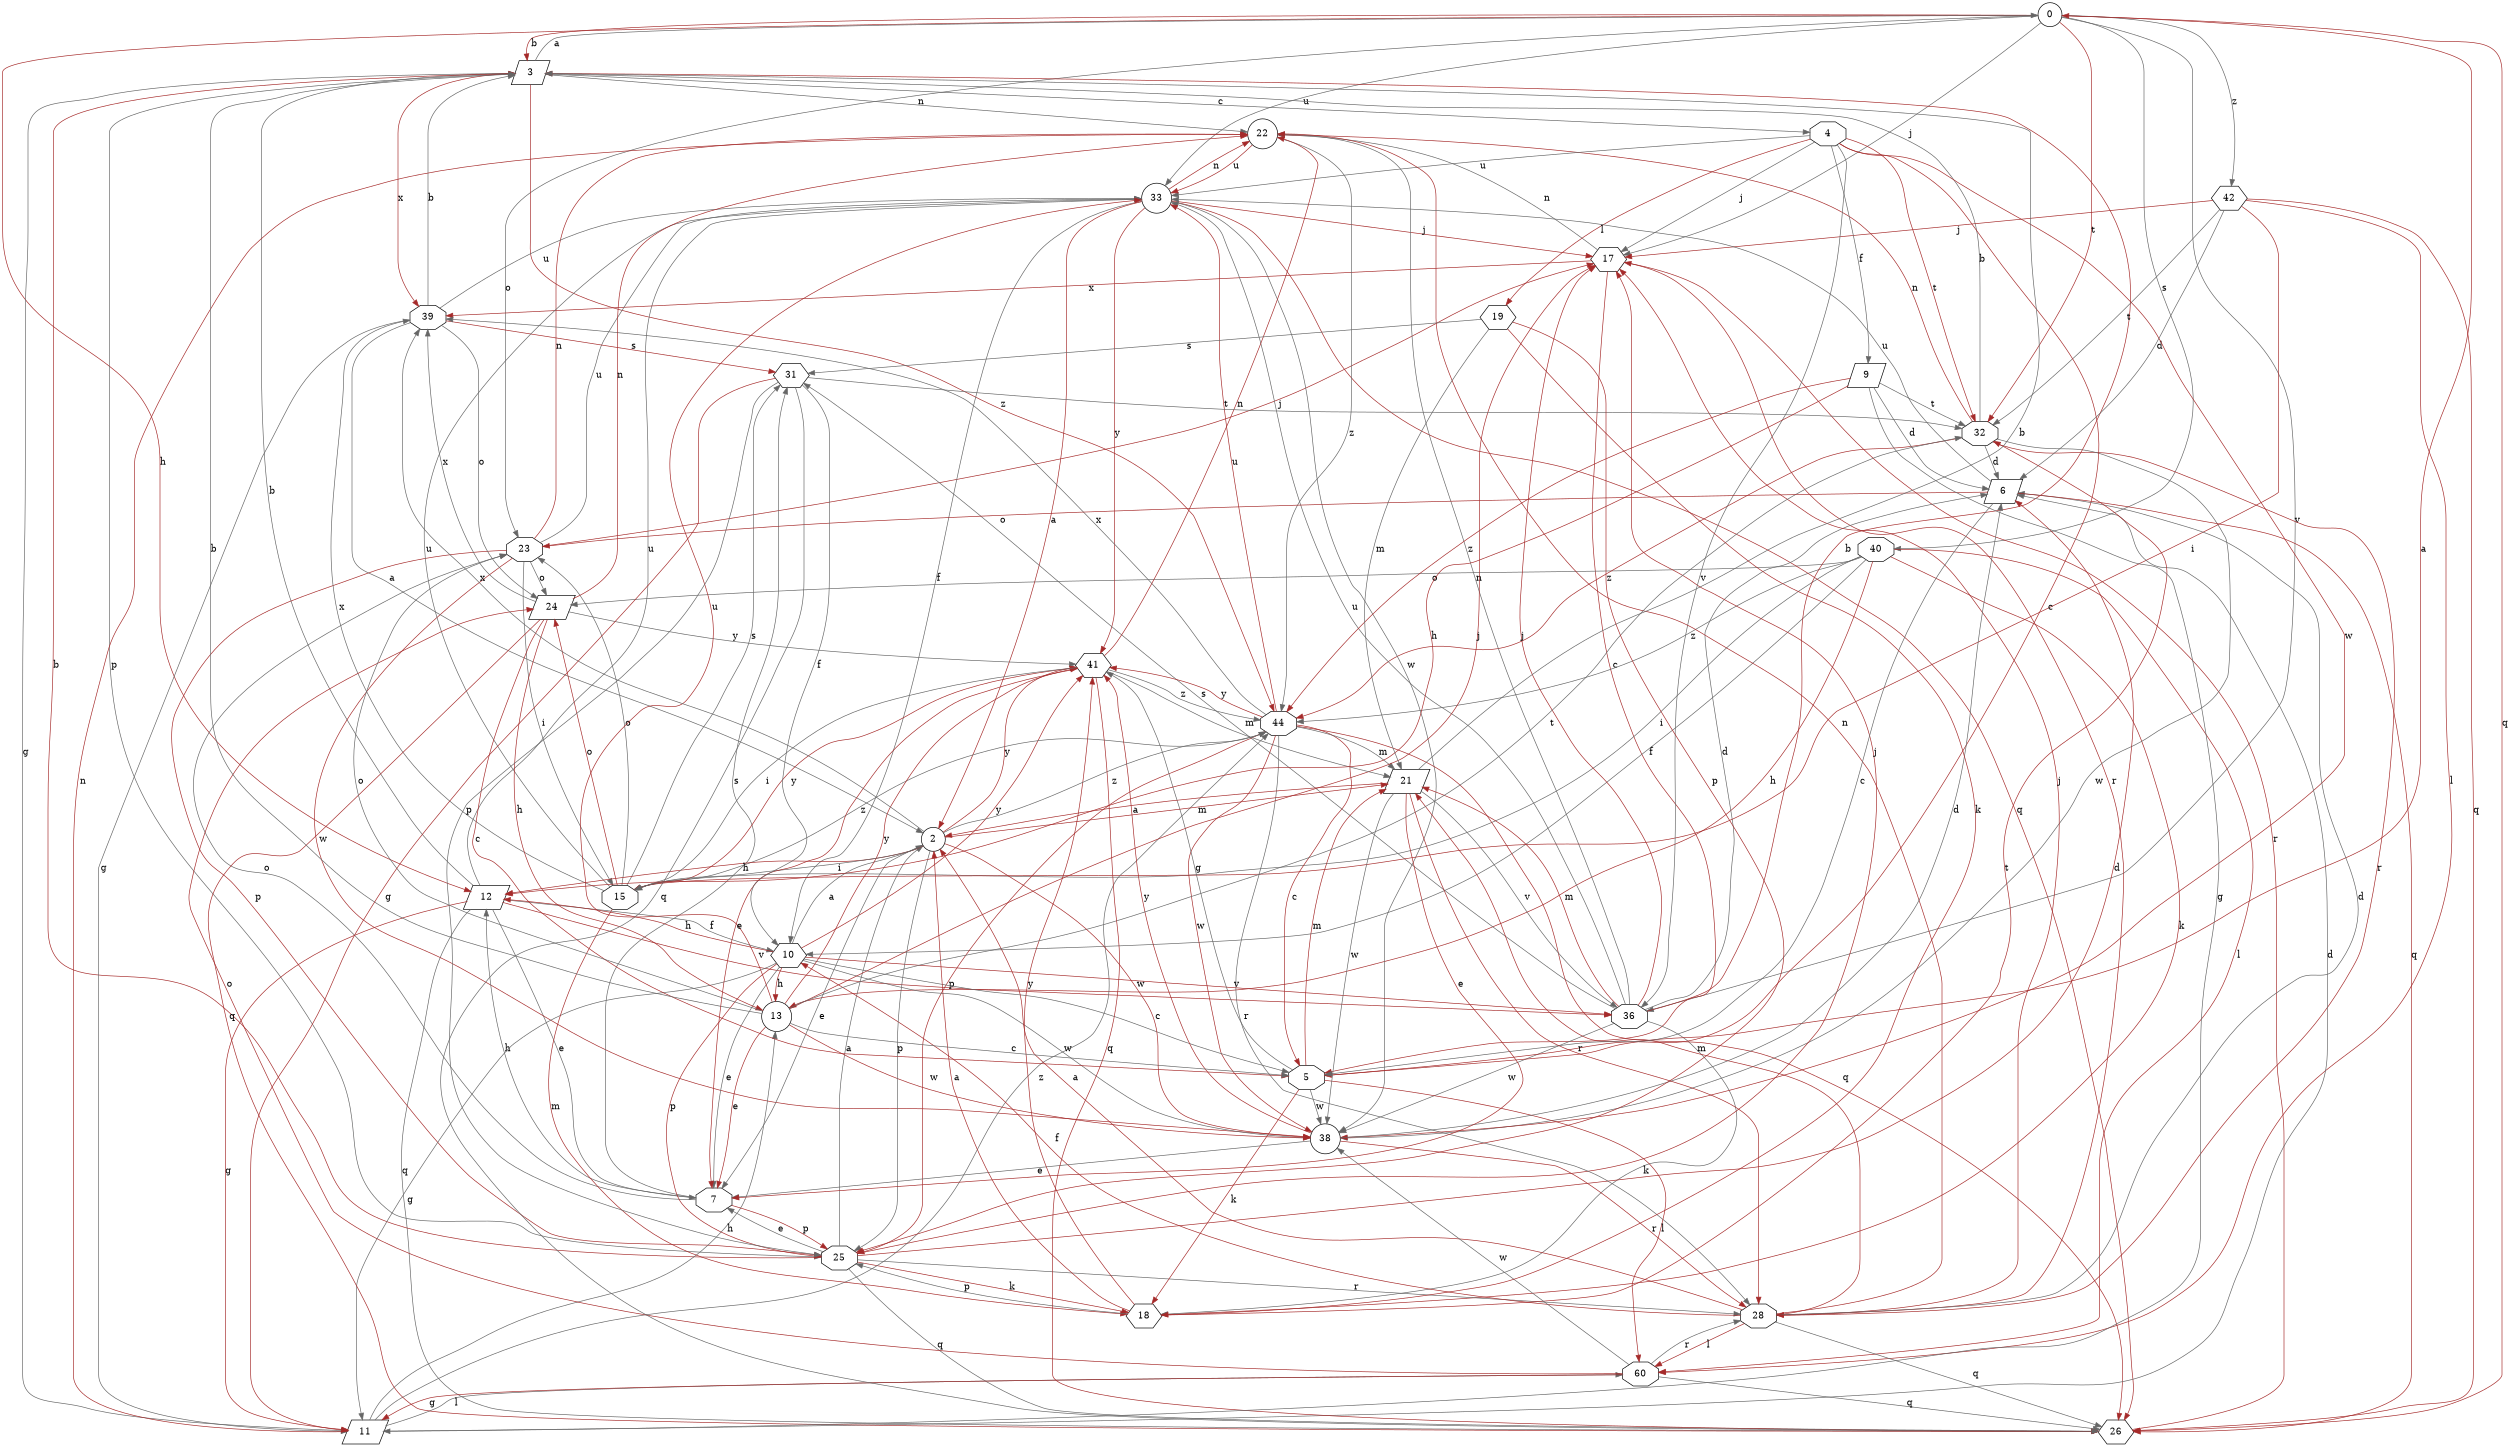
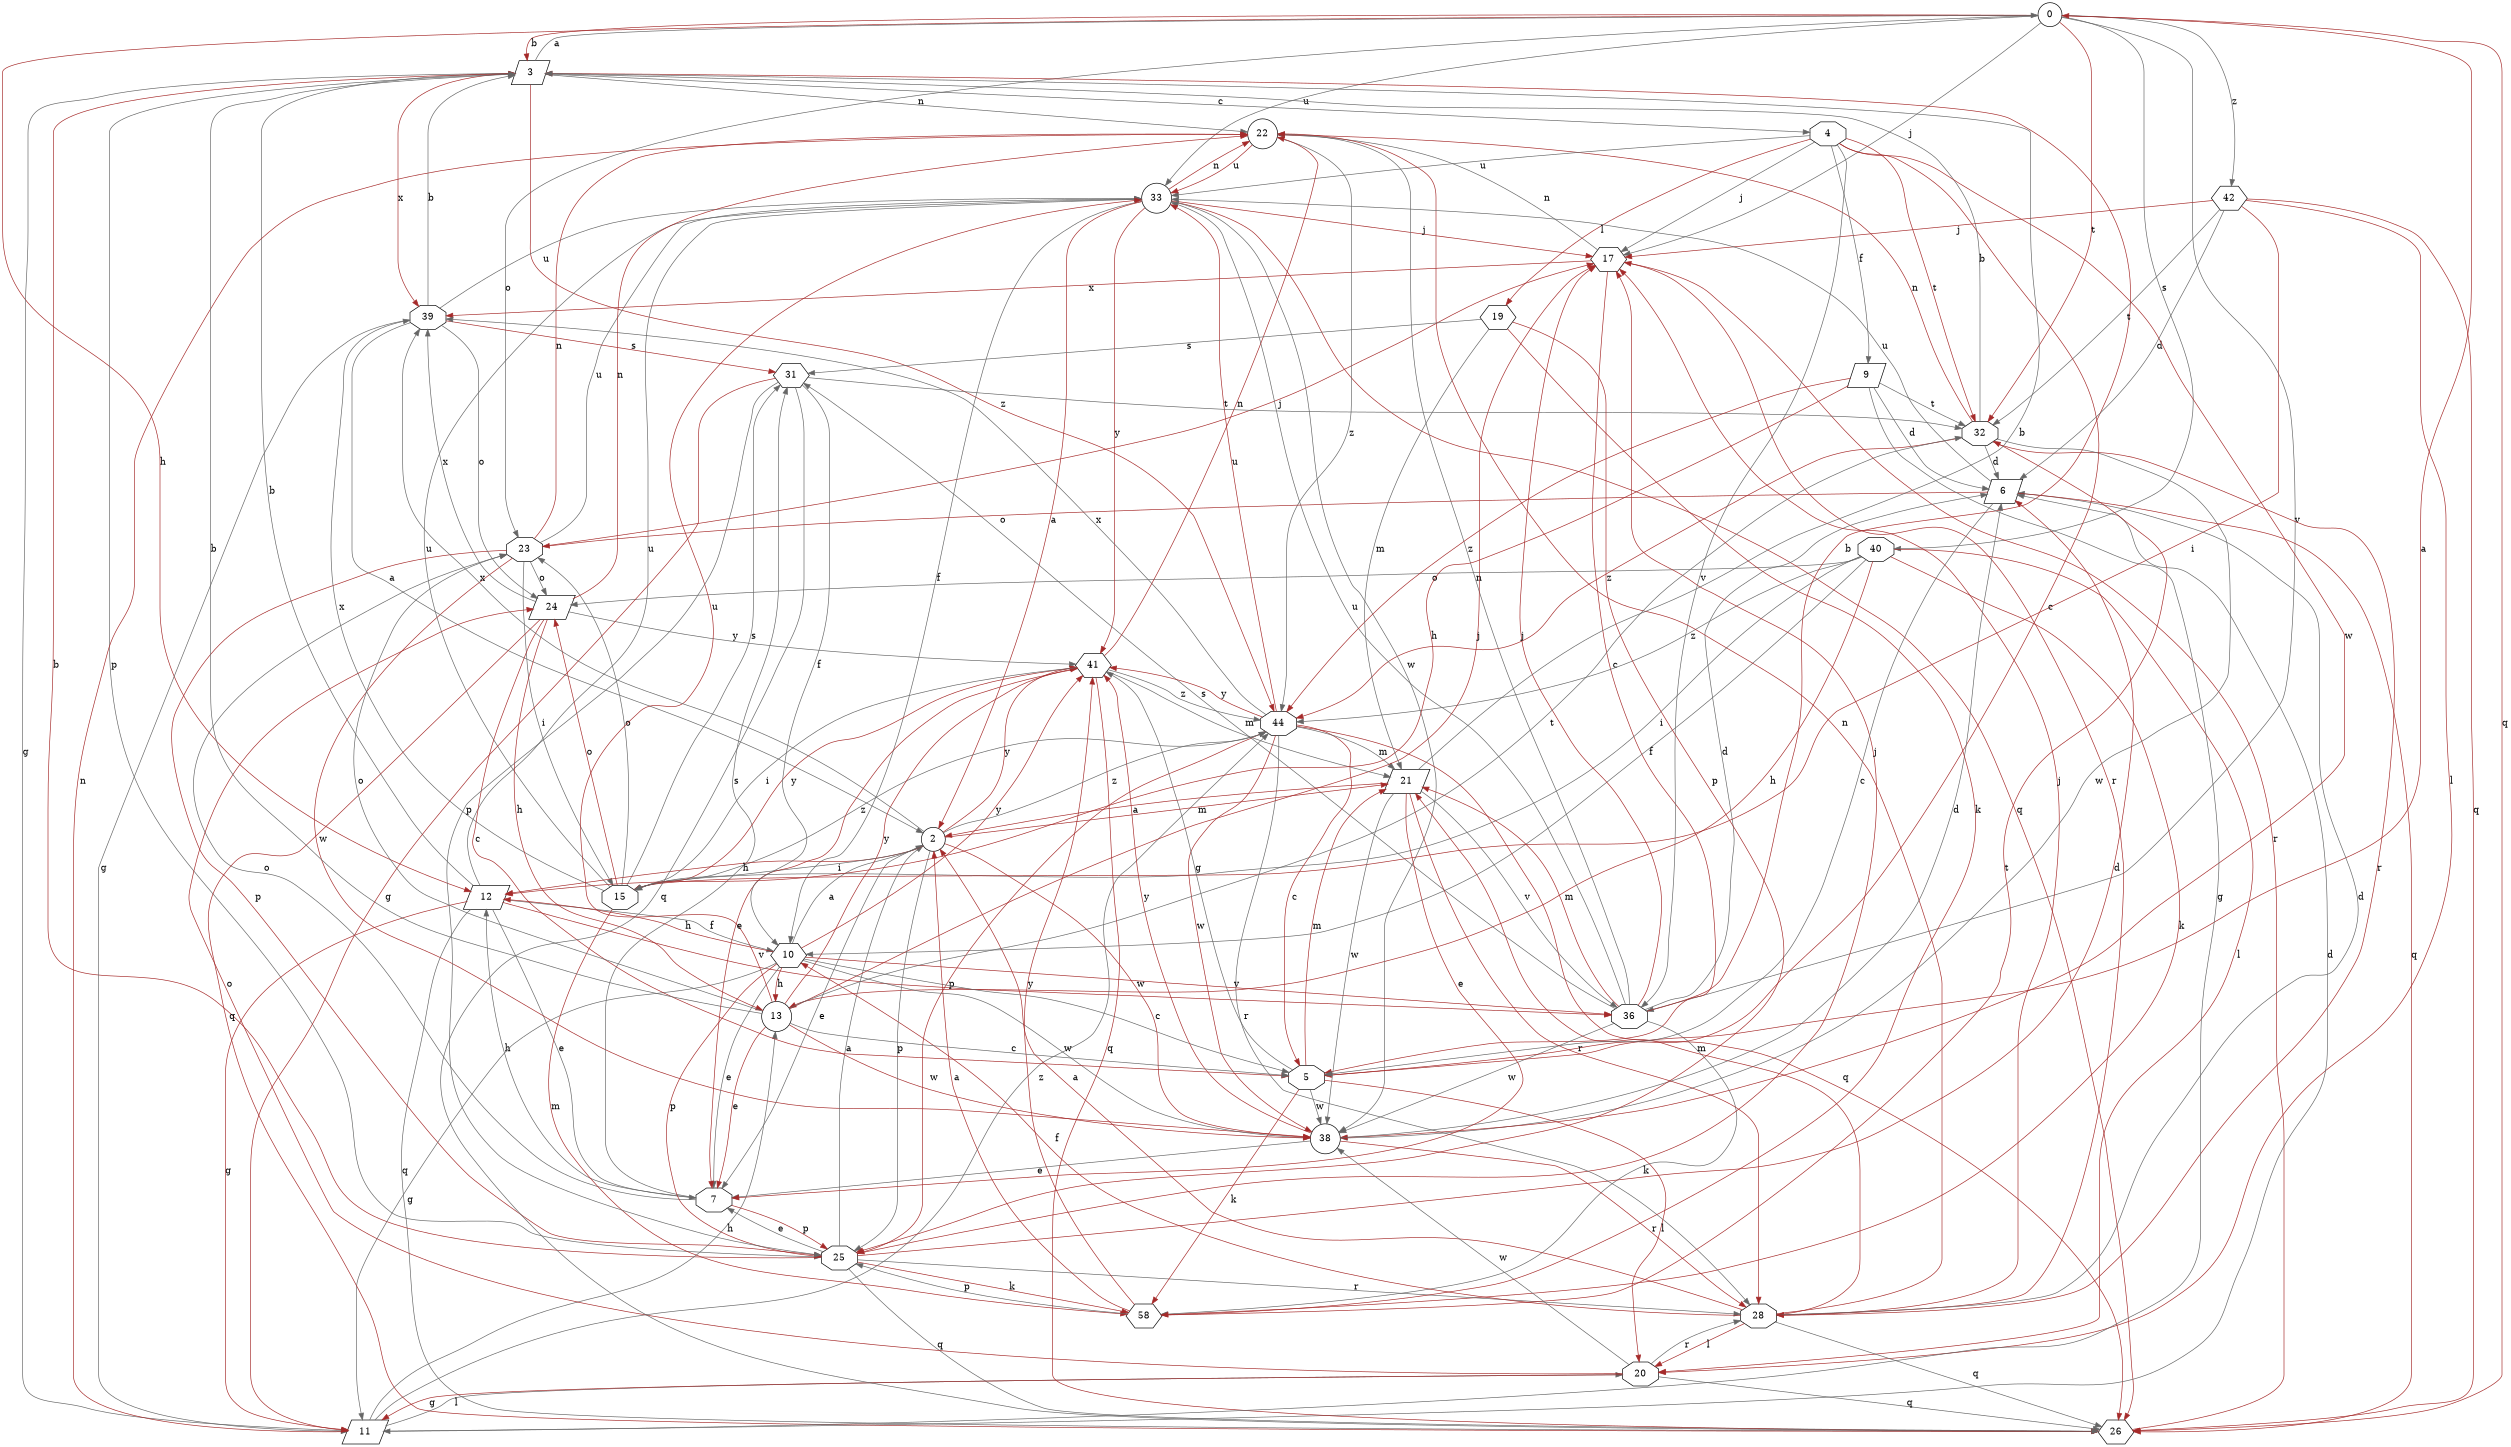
(1144, 1316) -> (1144, 1316)
(1641, 1374) -> (1641, 1374)
